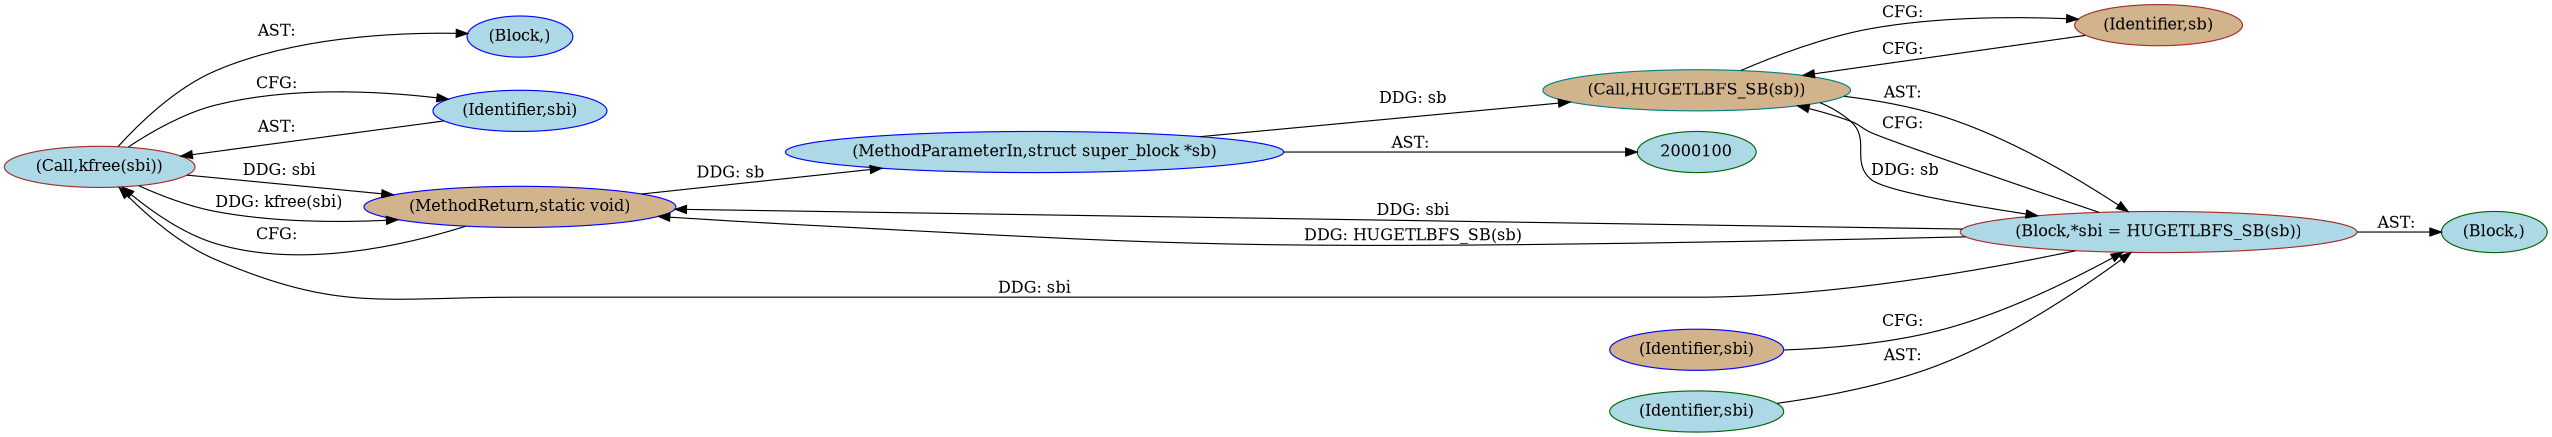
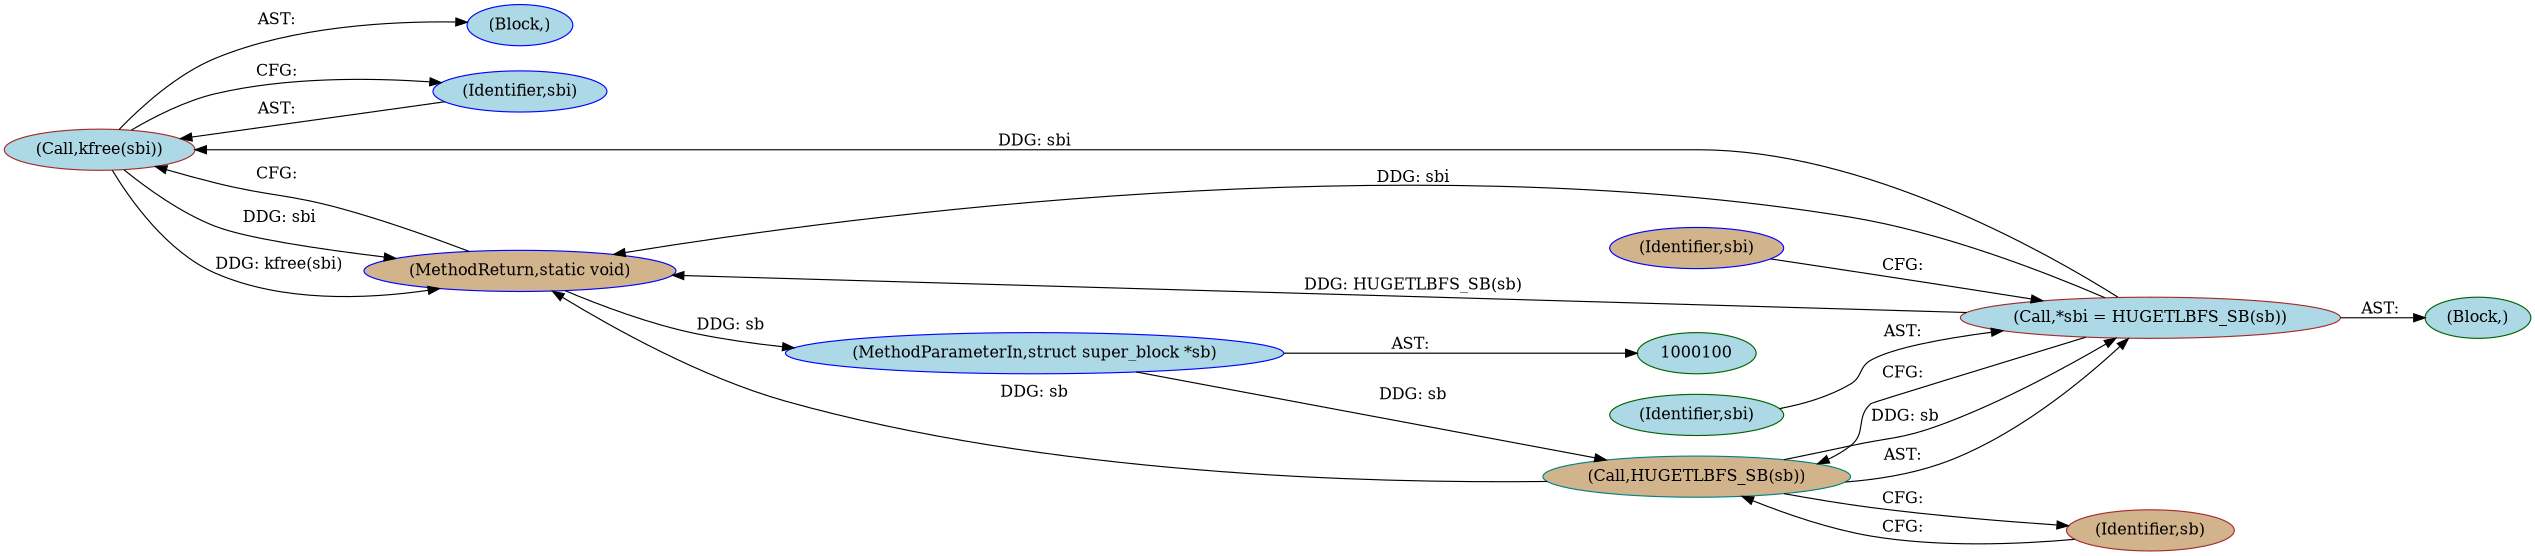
(1697, 152) -> (1697, 353)
(2159, 232) -> (2150, 318)
none -> (1041, 452)
